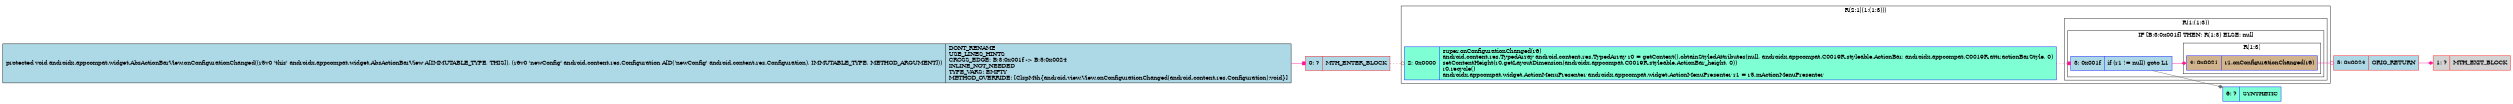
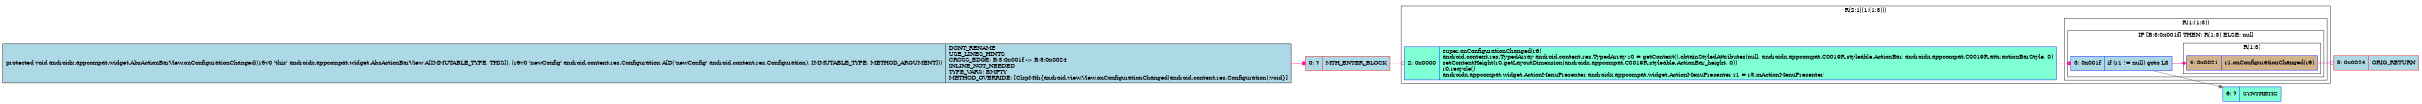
(2138, 63) -> (2138, 63)
(2472, 63) -> none
